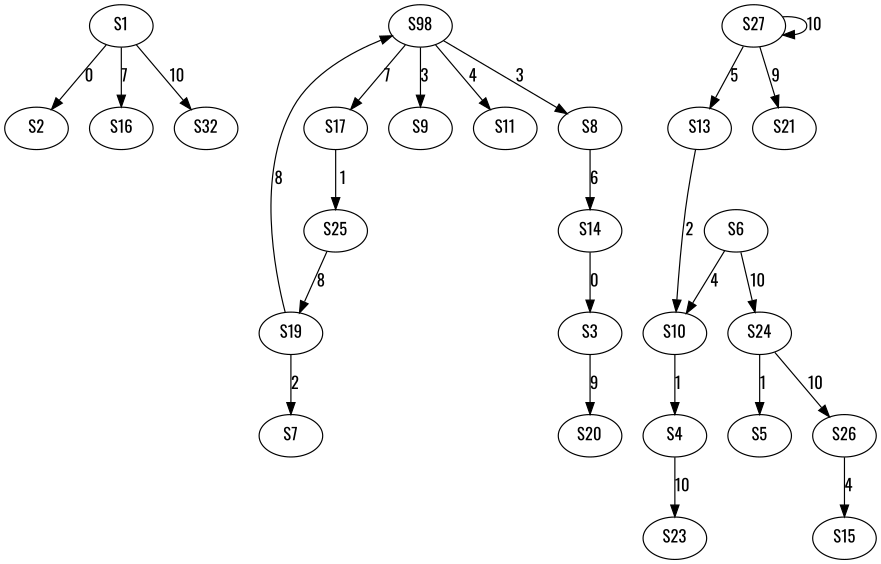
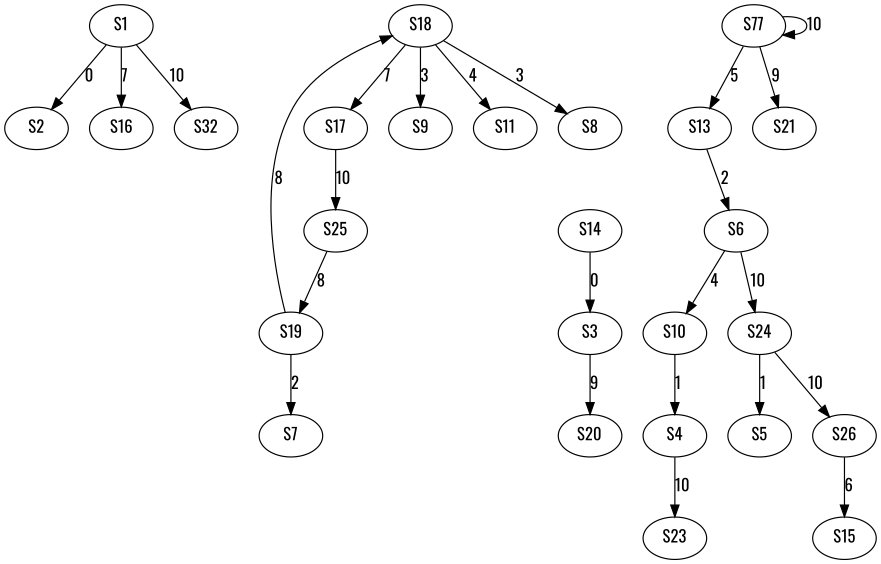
(420, 26) -> (420, 26)
(754, 26) -> (754, 26)
(590, 174) -> none
(343, 180) -> (343, 180)
(684, 224) -> (716, 174)
(849, 487) -> (849, 487)
